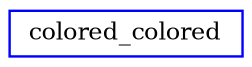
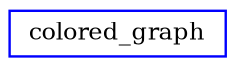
(126, 34) -> (118, 34)
